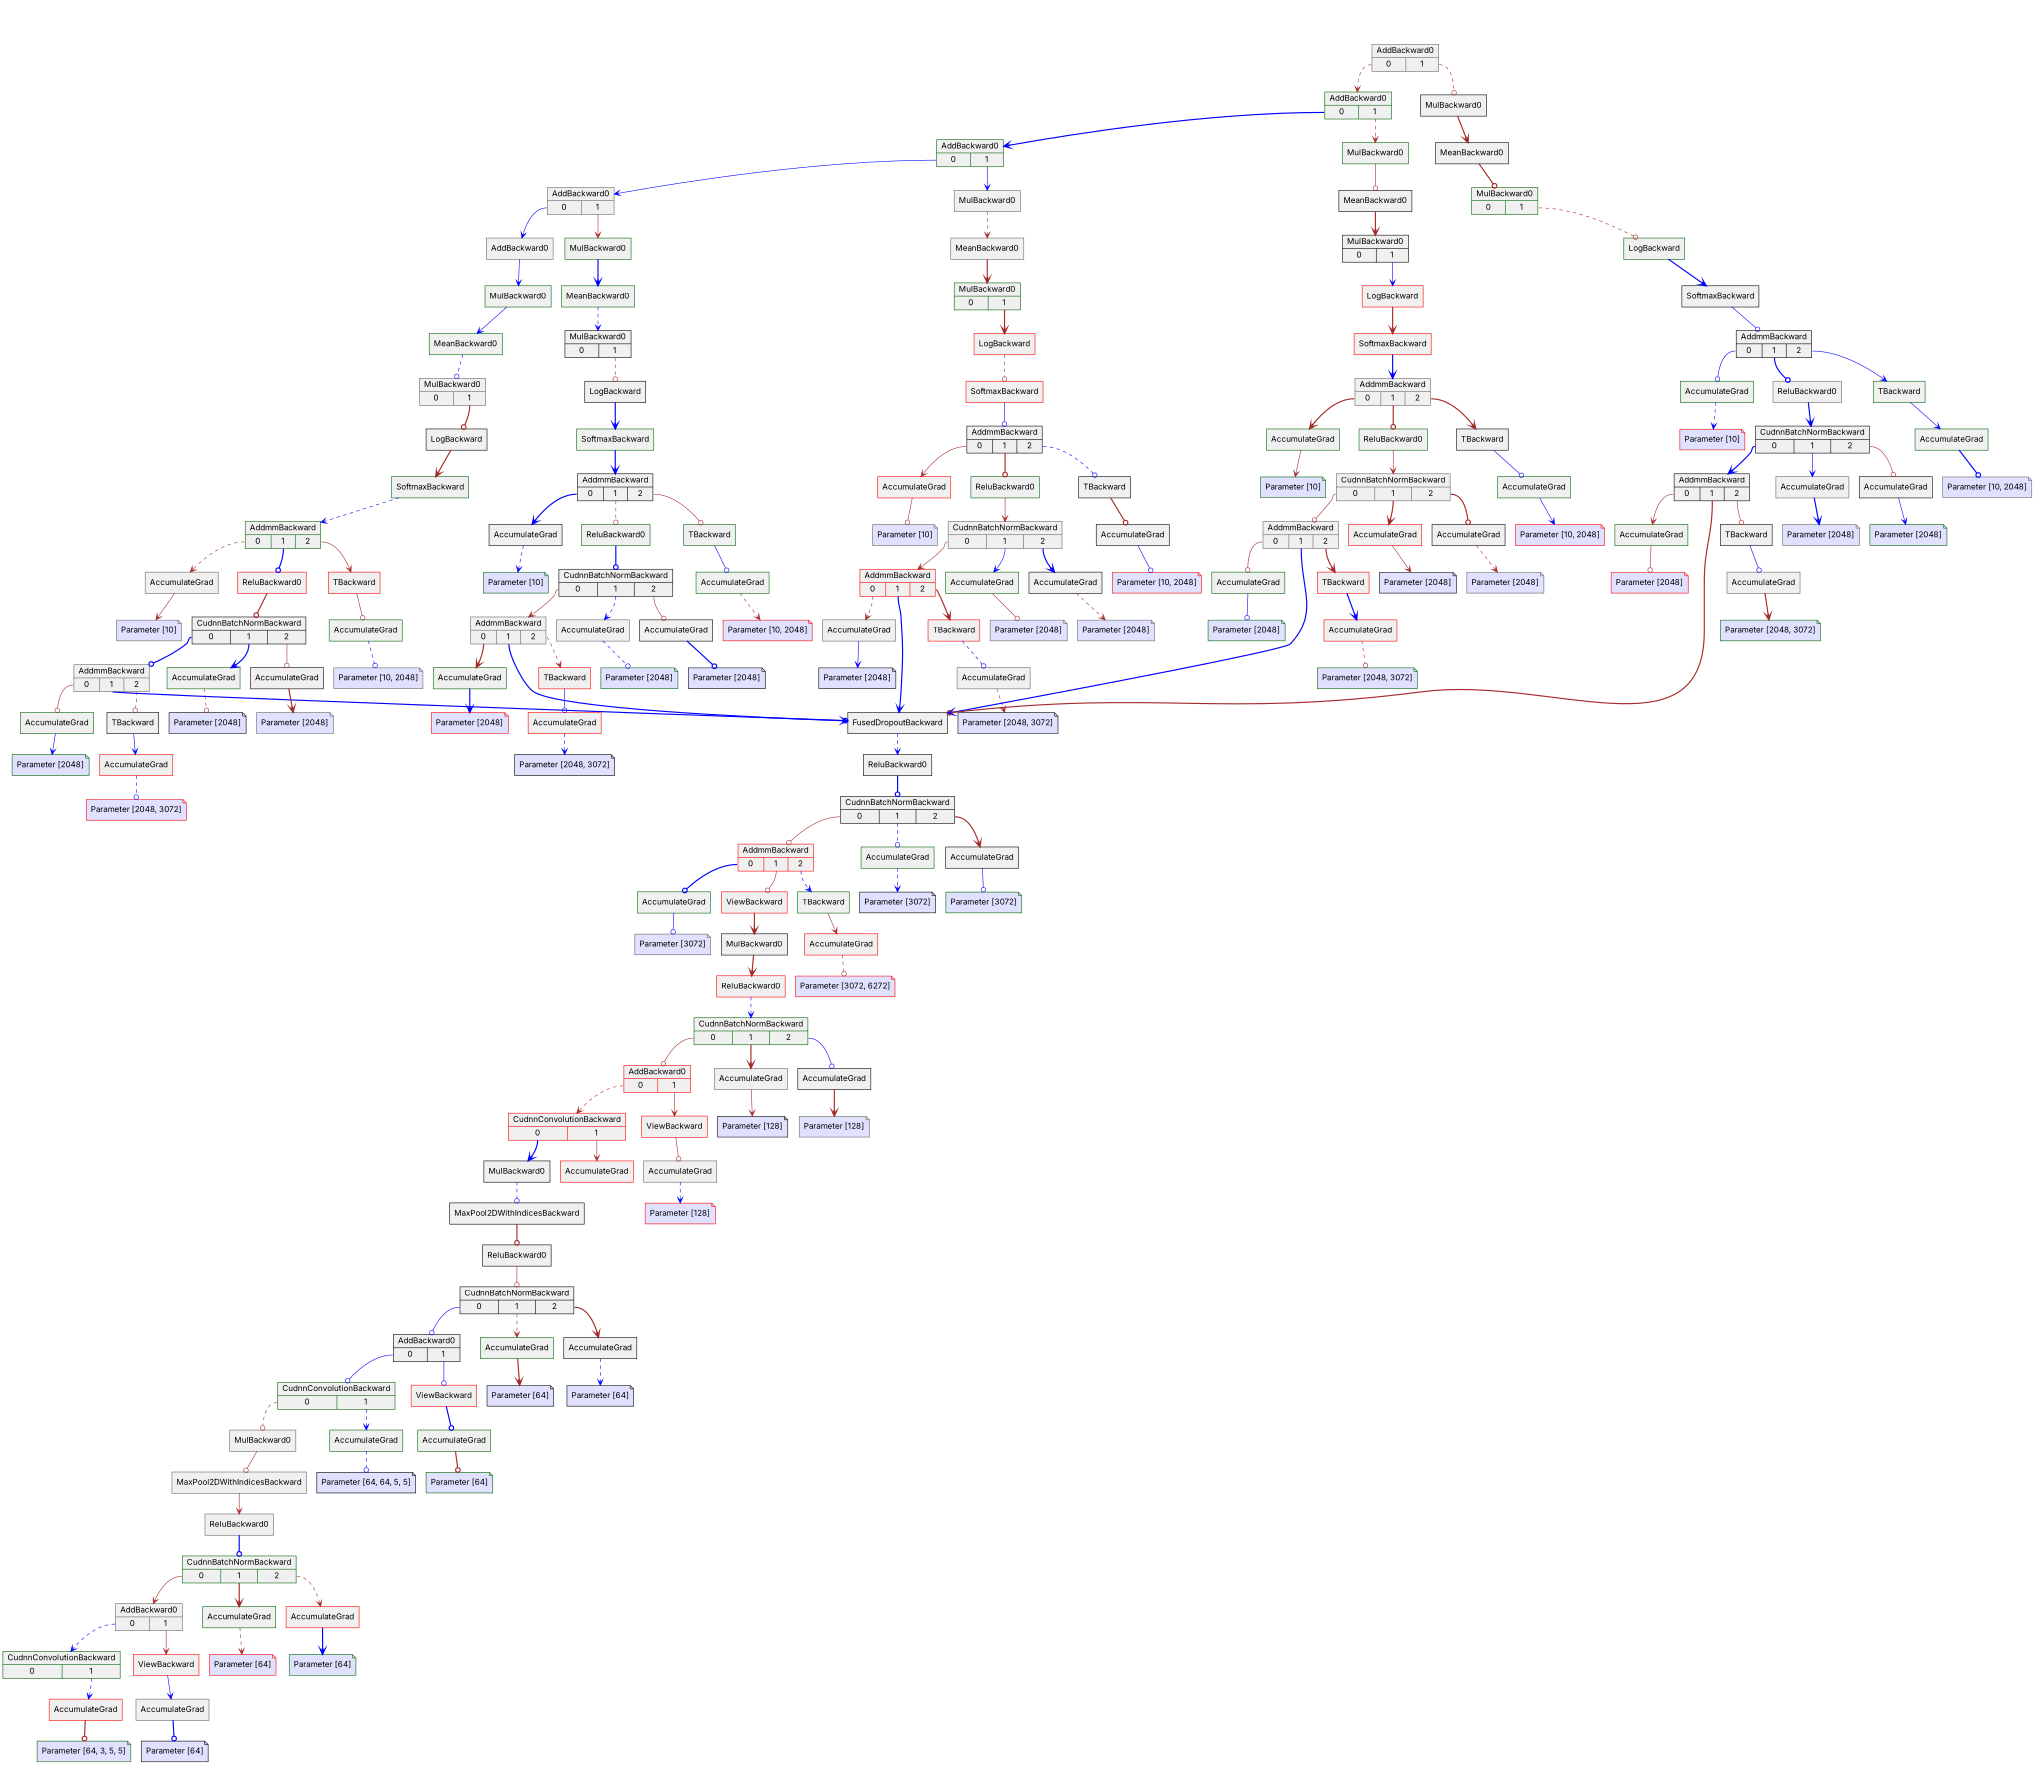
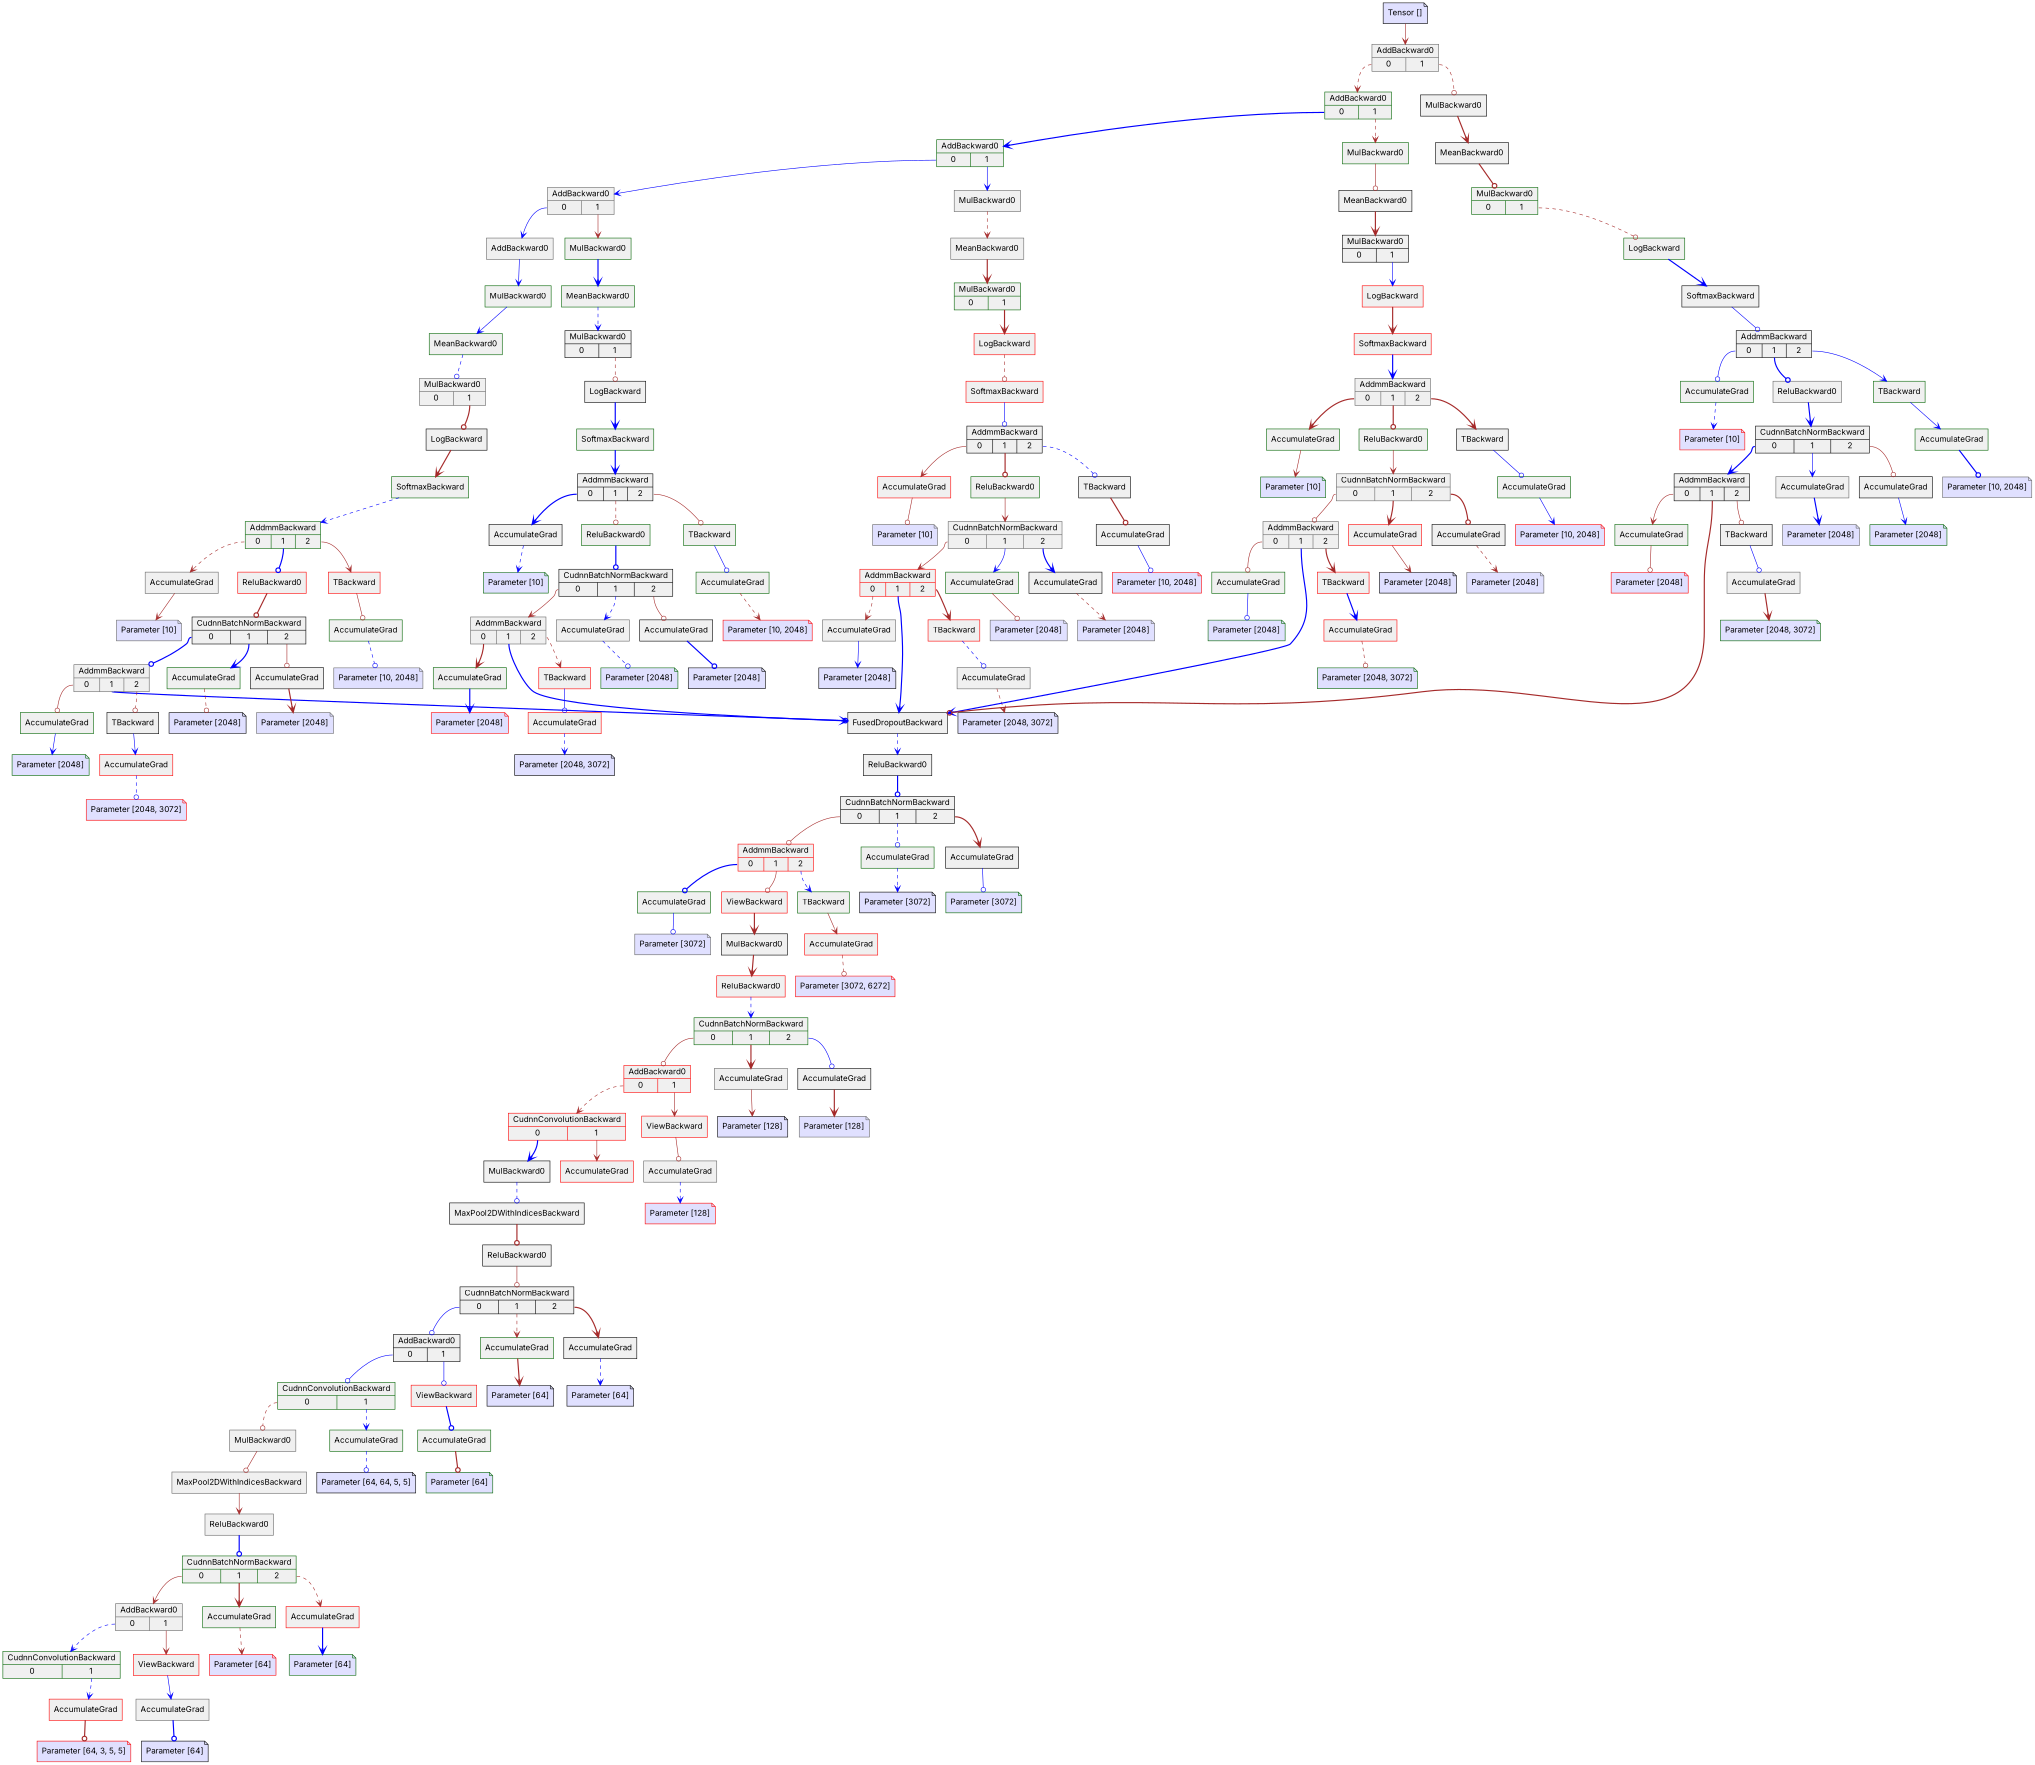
none -> (1405, 13)
(84, 1751) -> (84, 1751)
